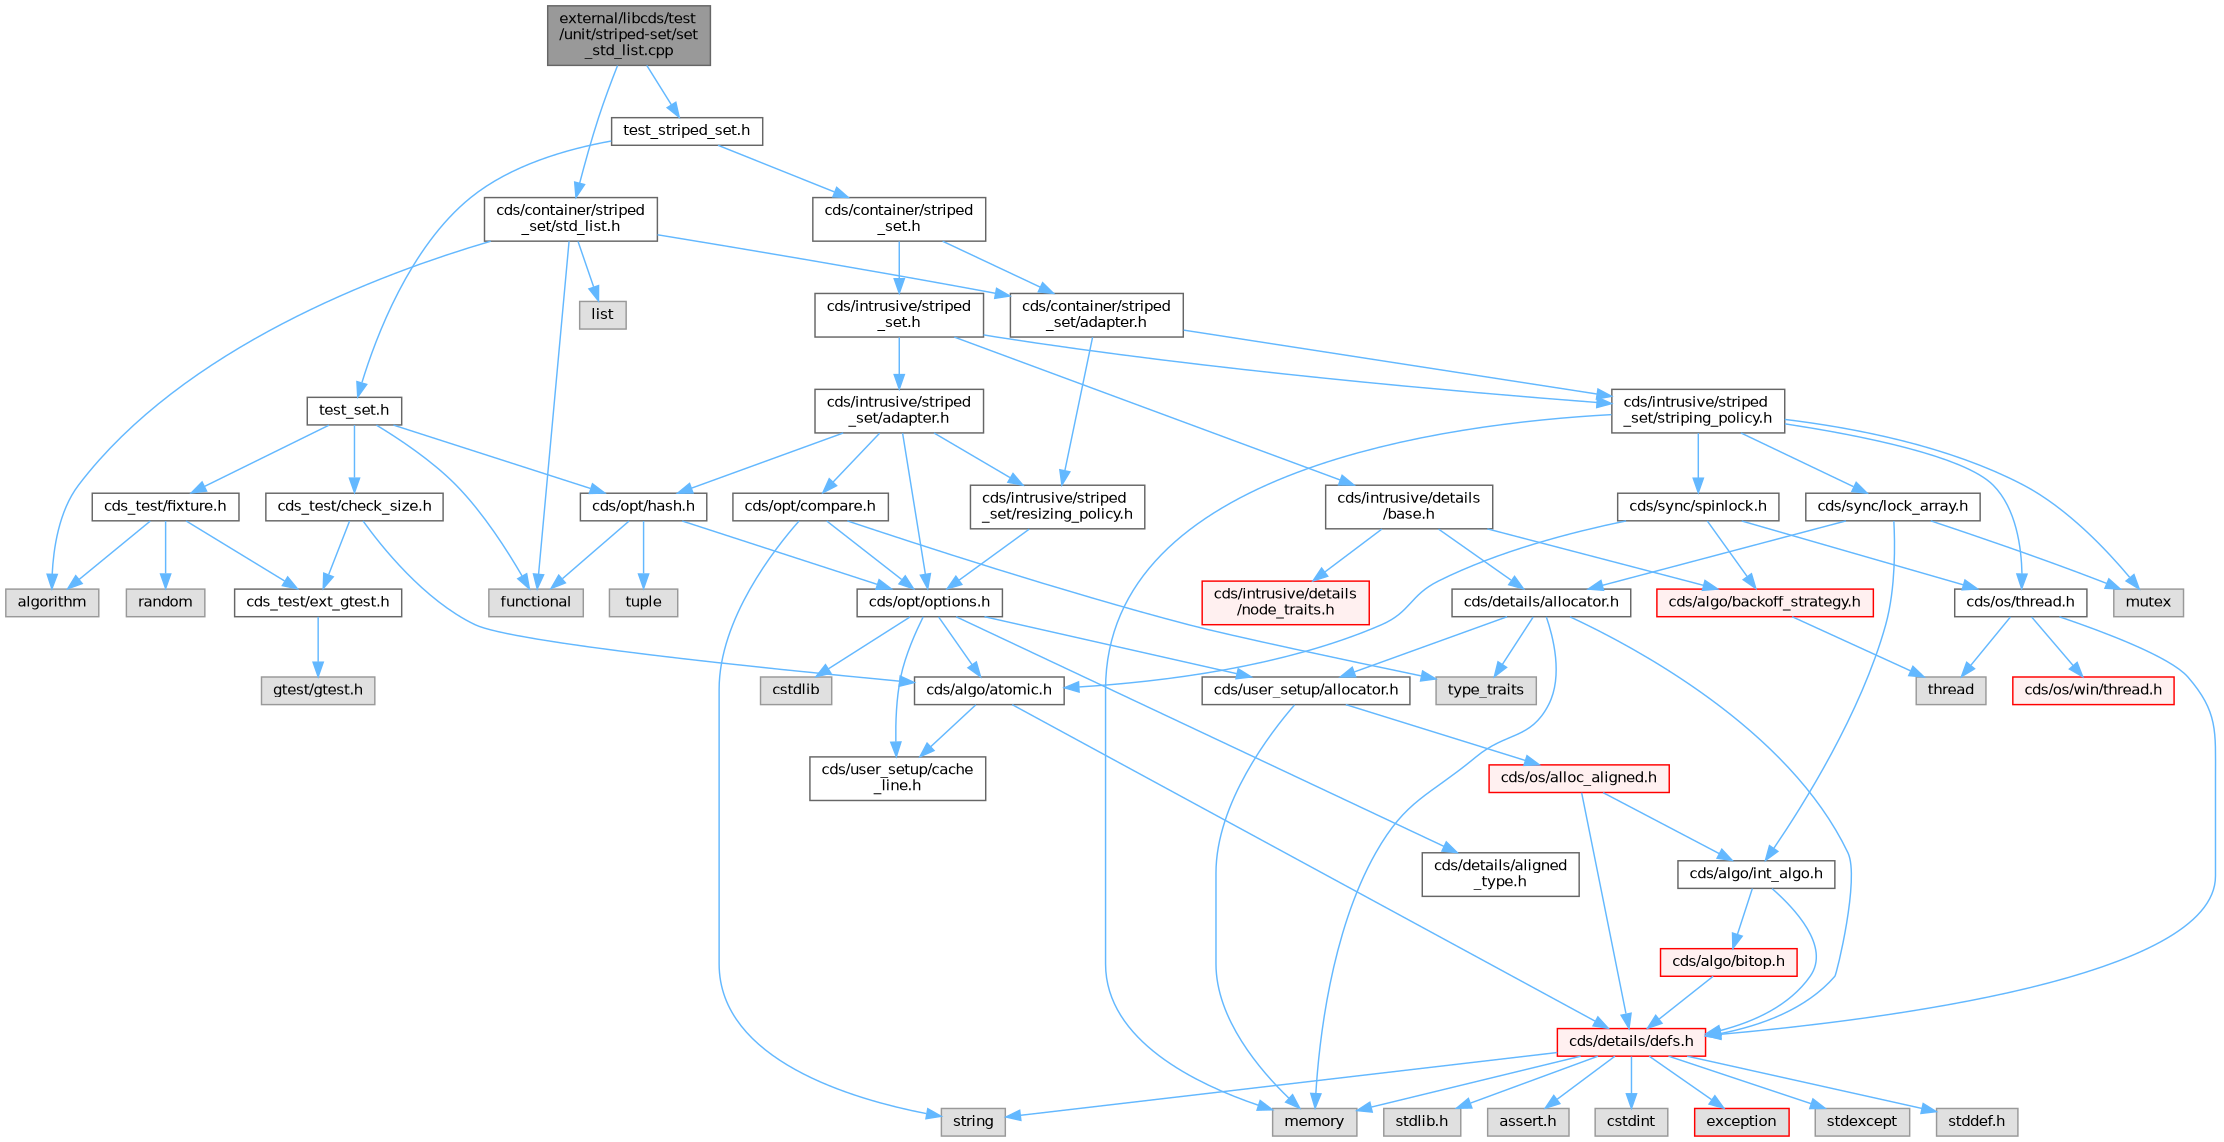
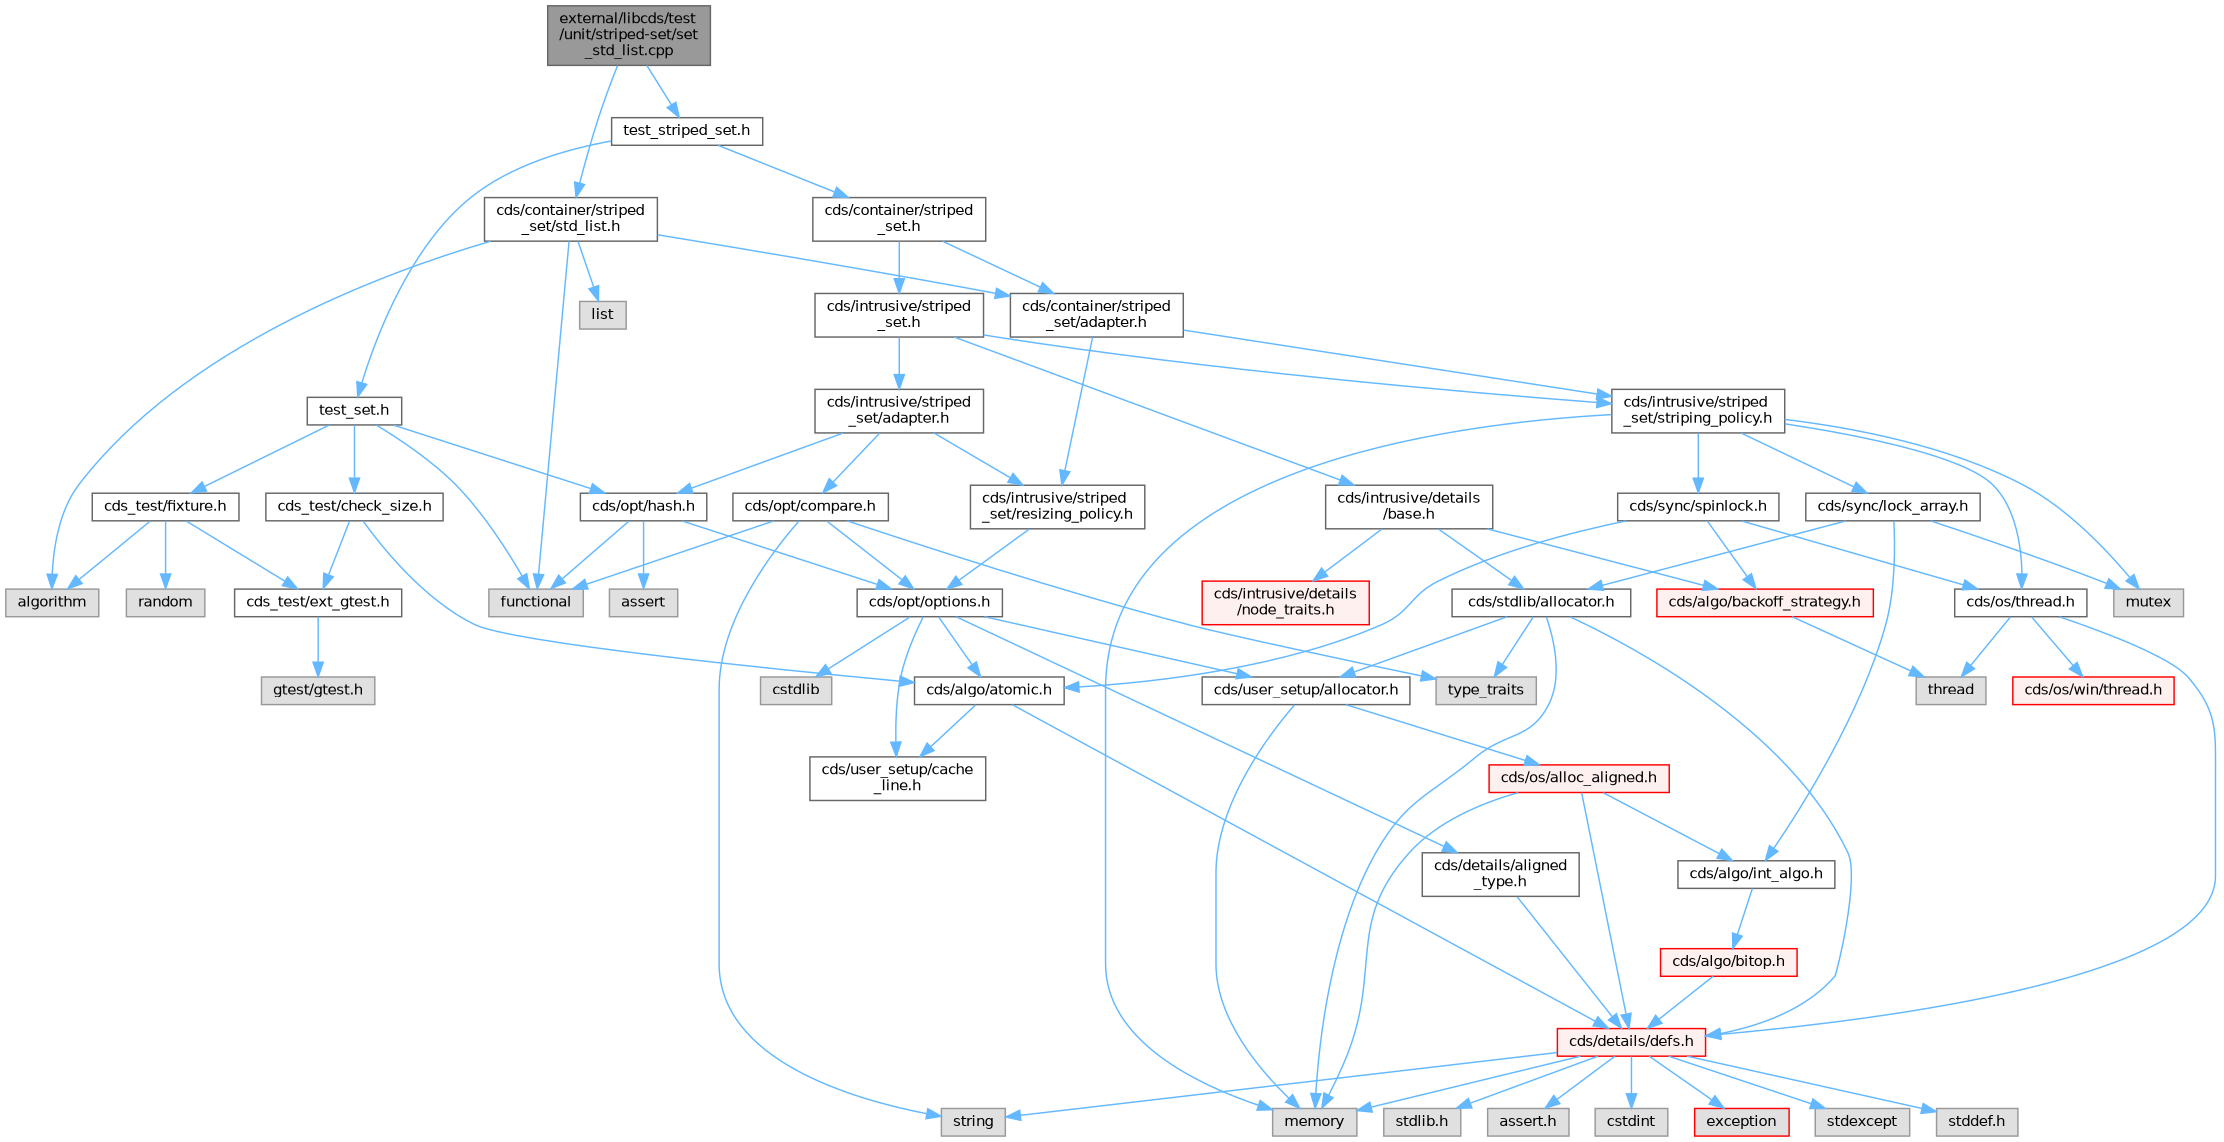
(914, 504) -> none
none -> (680, 553)
(644, 603) -> (644, 603)
(1541, 603) -> (1541, 603)
none -> (1373, 919)
(1809, 978) -> (1565, 957)
